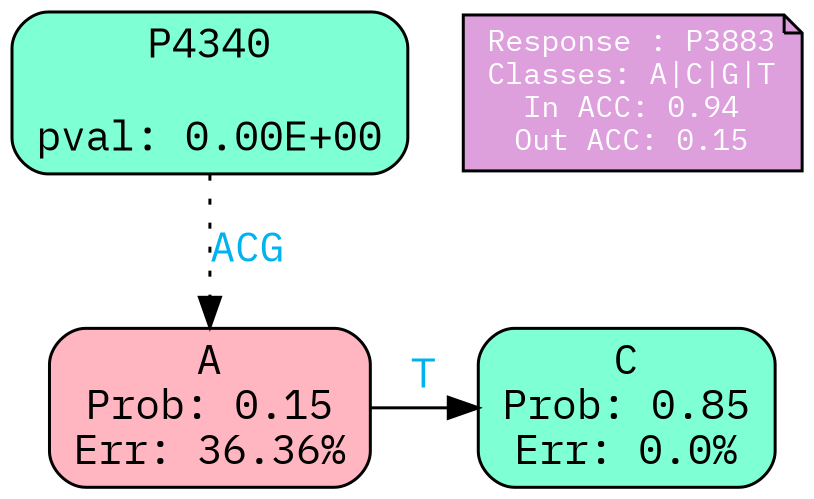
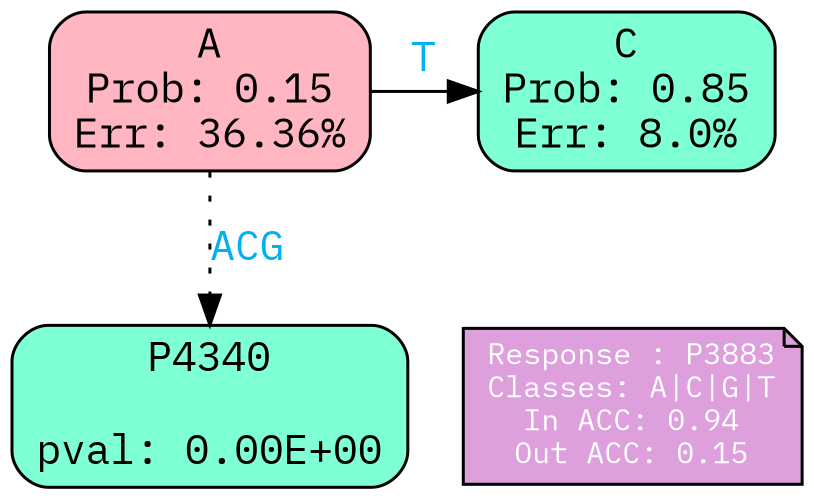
(210, 236) -> (210, 233)
(627, 408) -> (627, 91)
